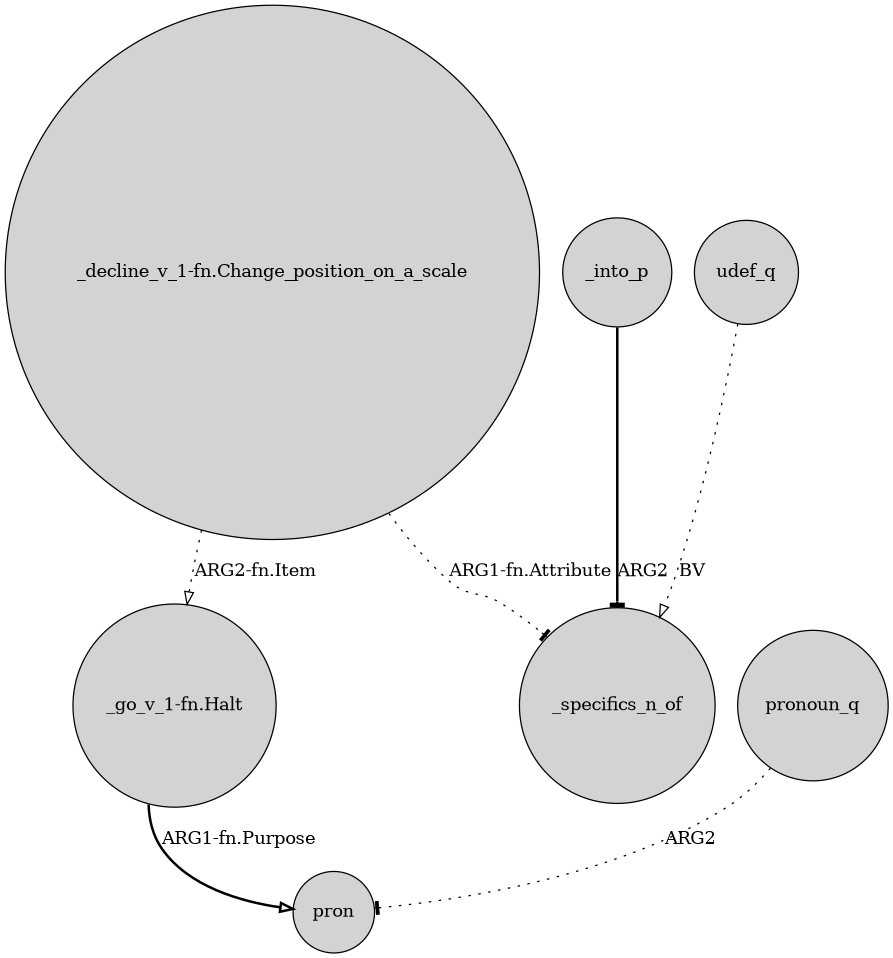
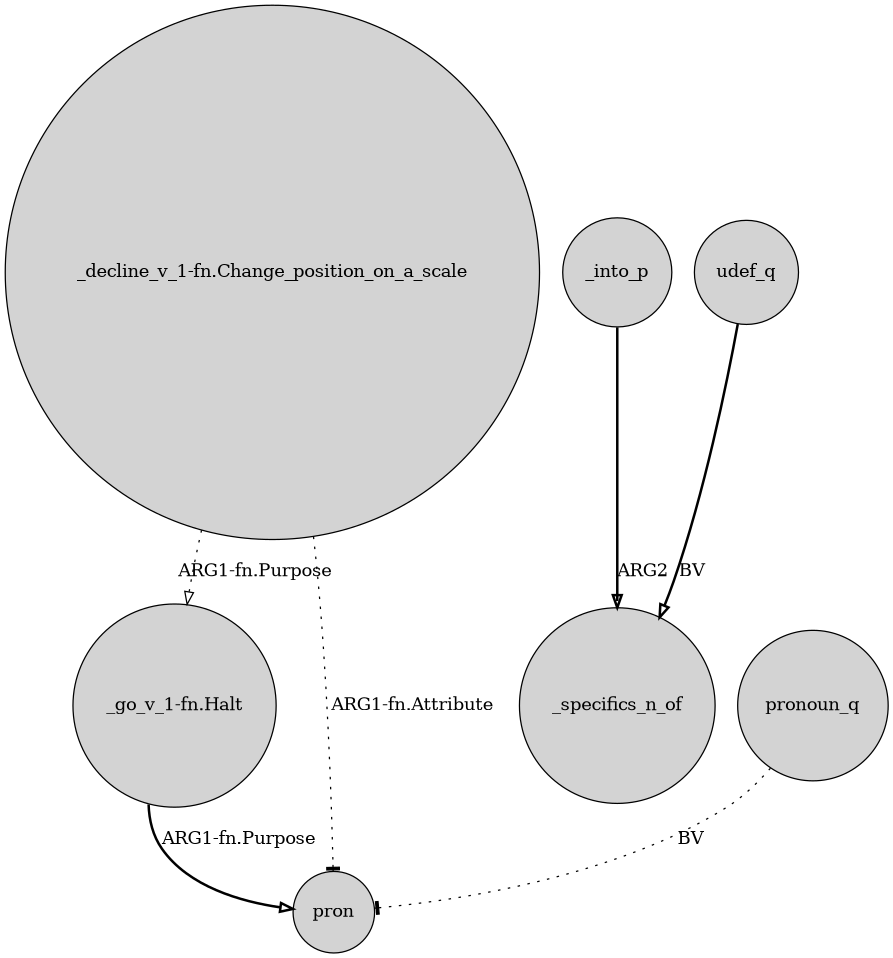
(617, 464) -> (617, 464)
(707, 466) -> (707, 466)
(255, 572) -> (255, 572)
(456, 586) -> (327, 701)
(691, 839) -> (691, 839)
